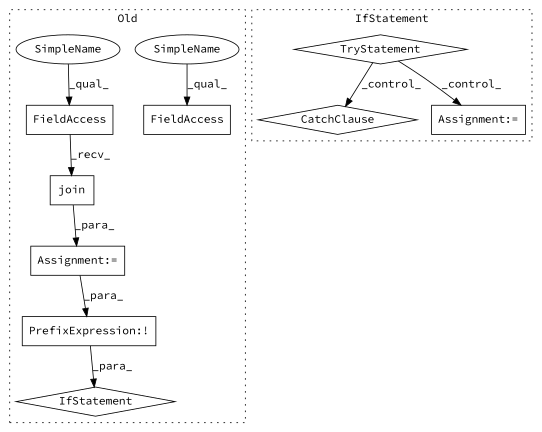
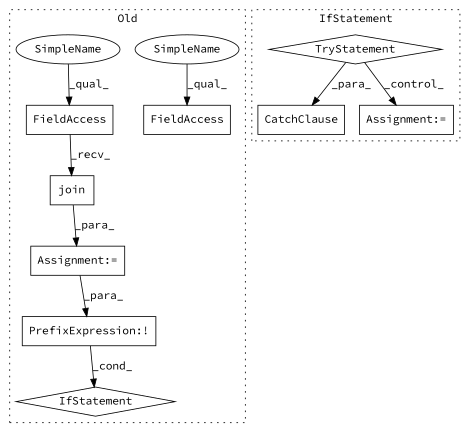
(392, 85) -> (351, 85)
(338, 120) -> (301, 120)
(113, 366) -> (113, 366)
